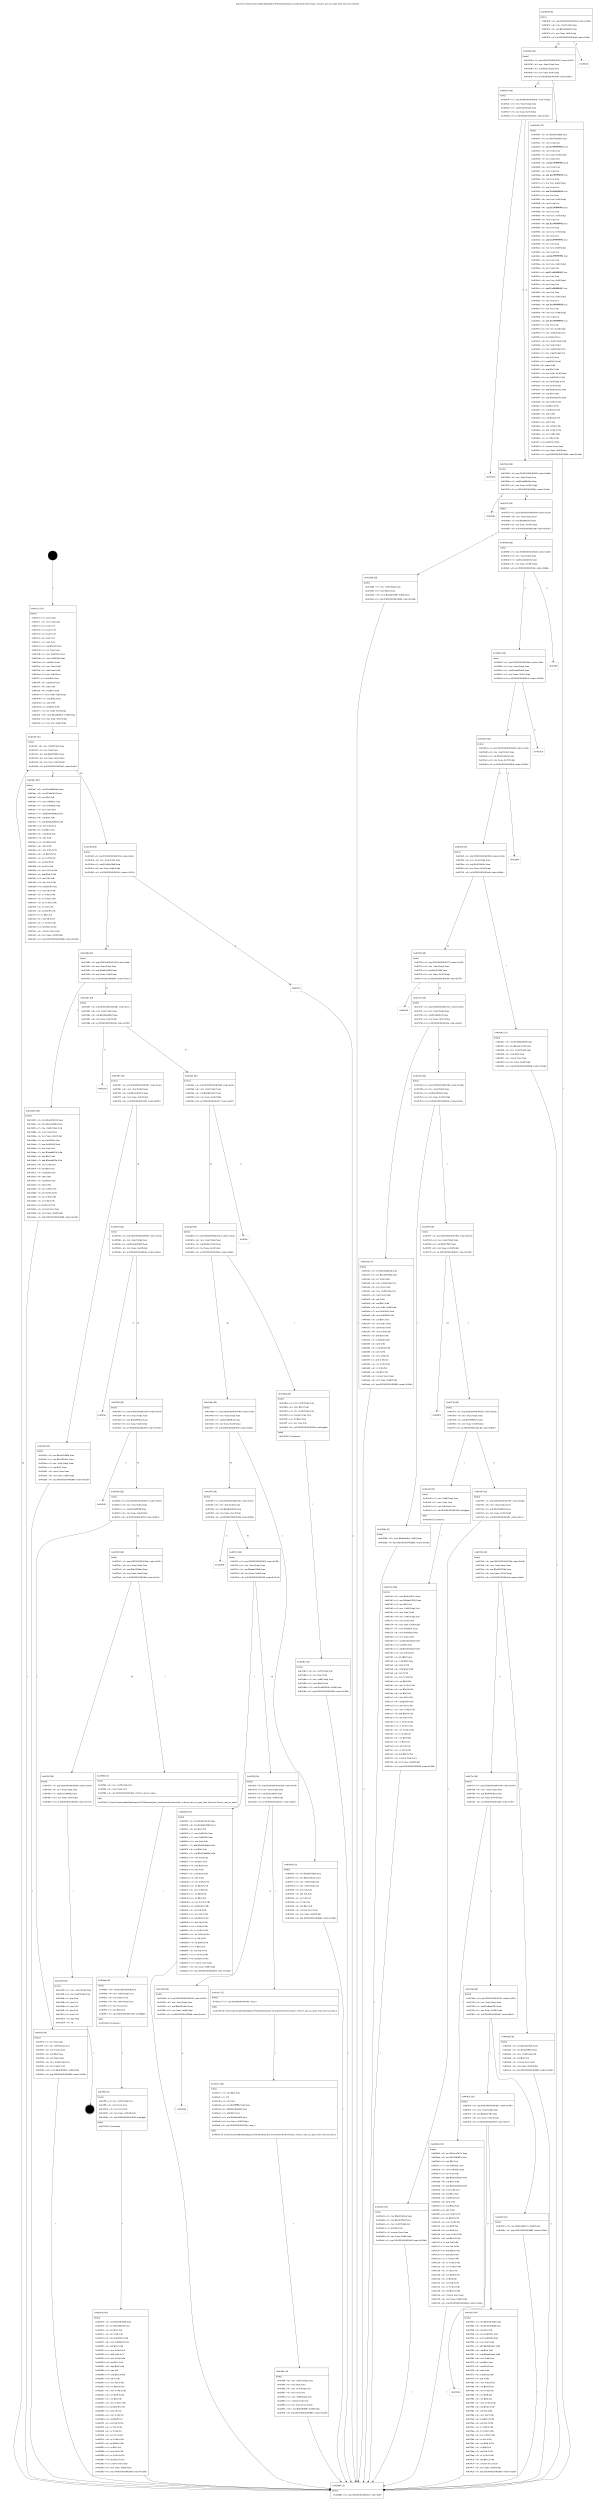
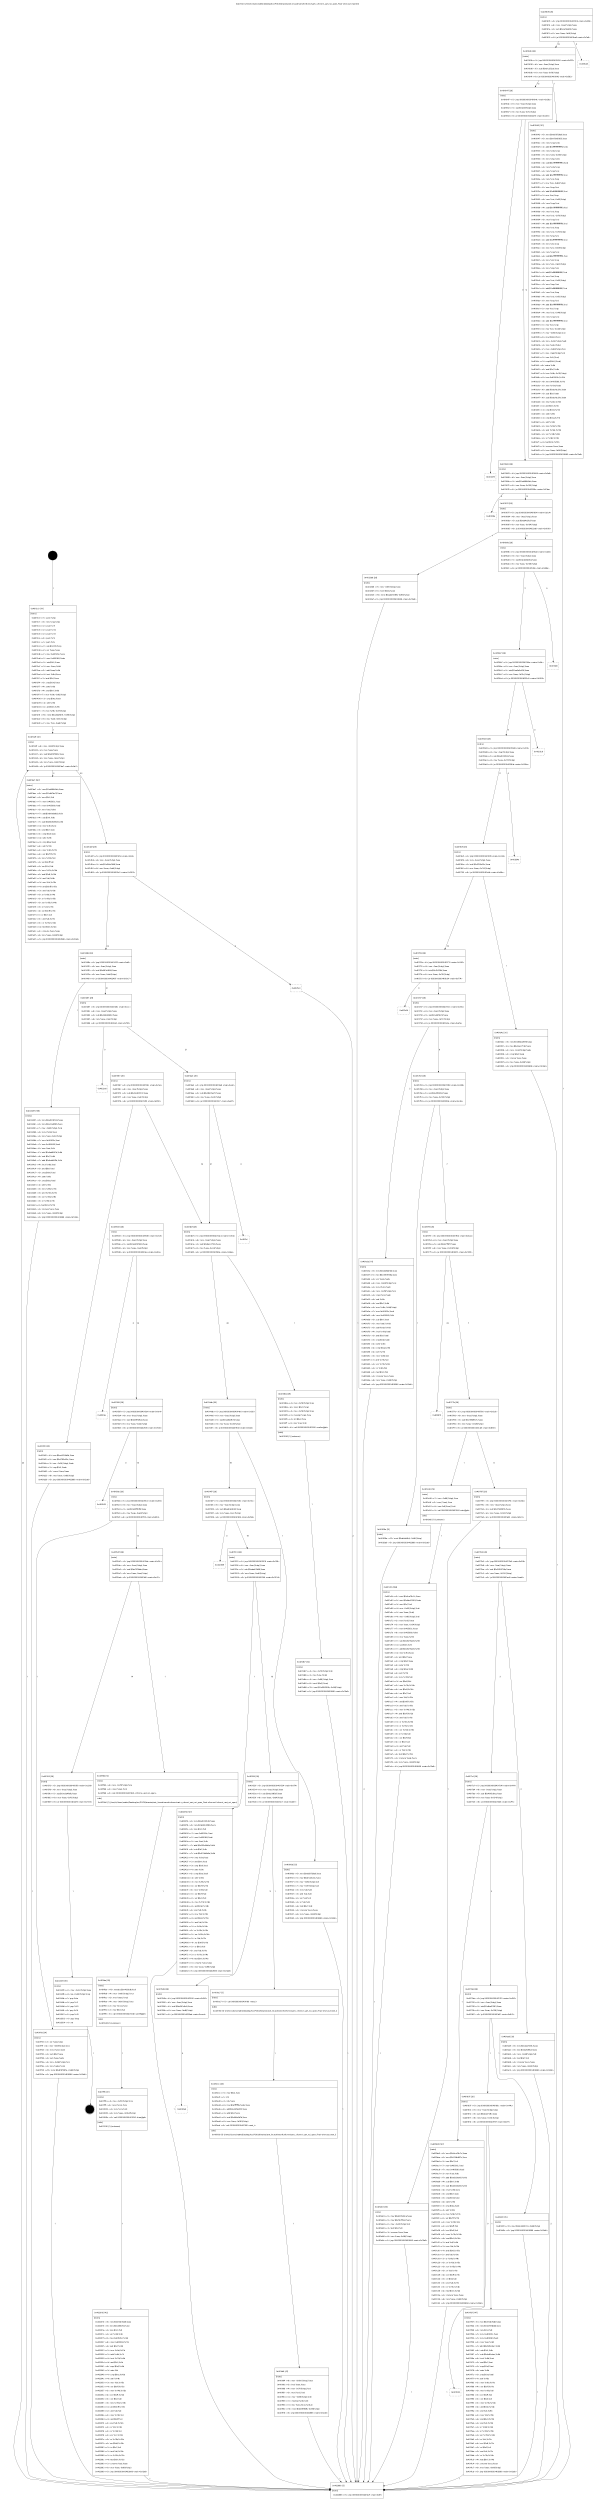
(137, 1164) -> (173, 1164)
